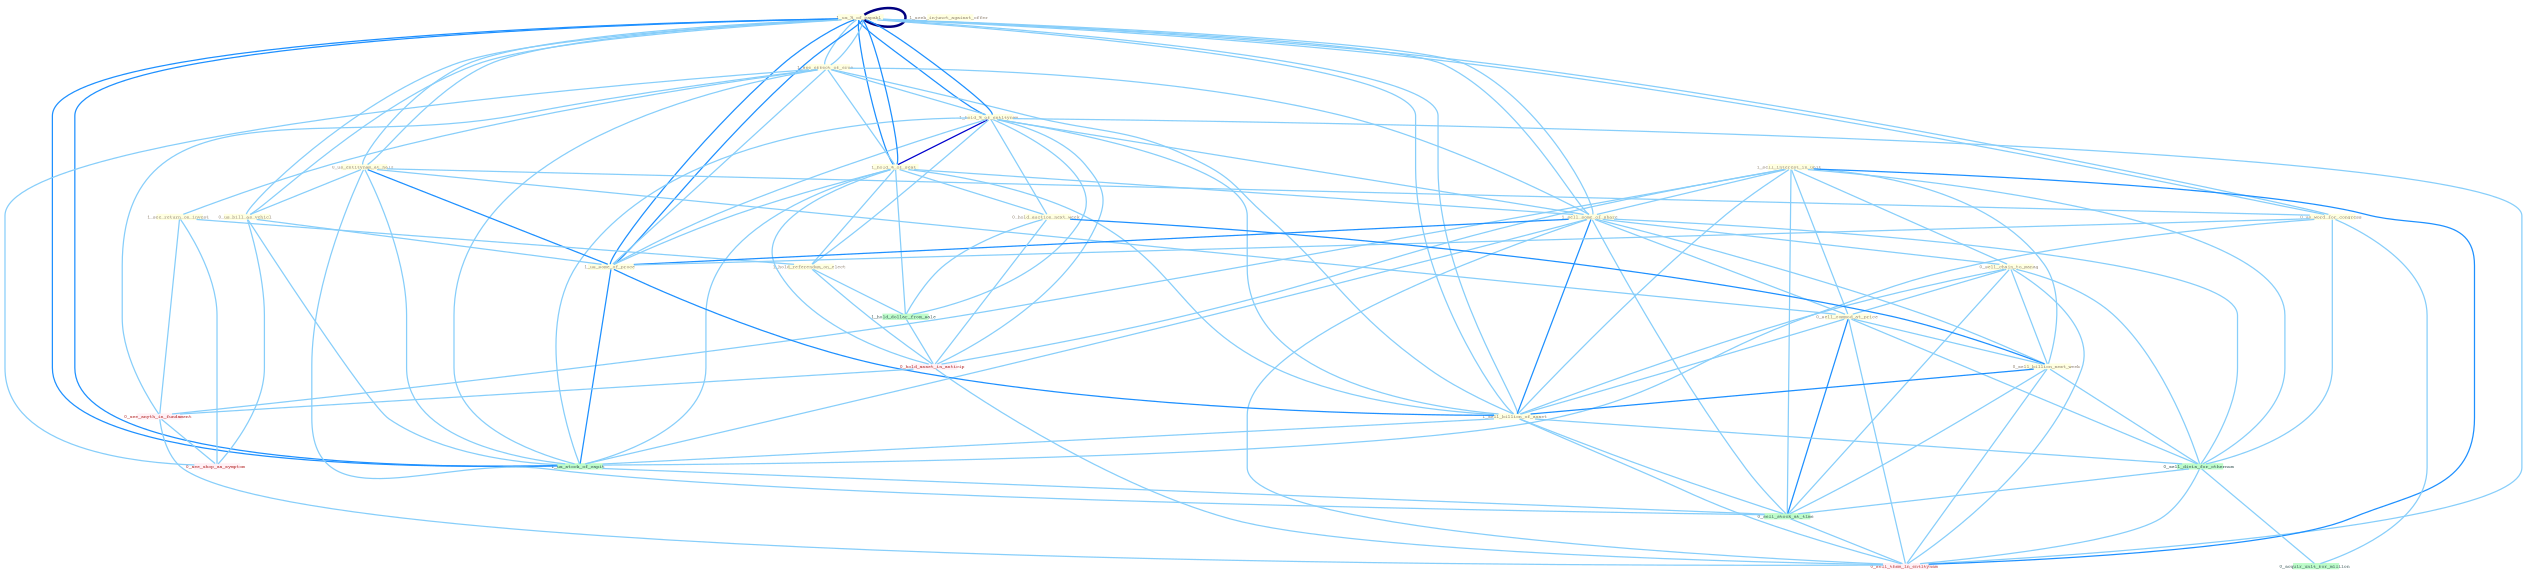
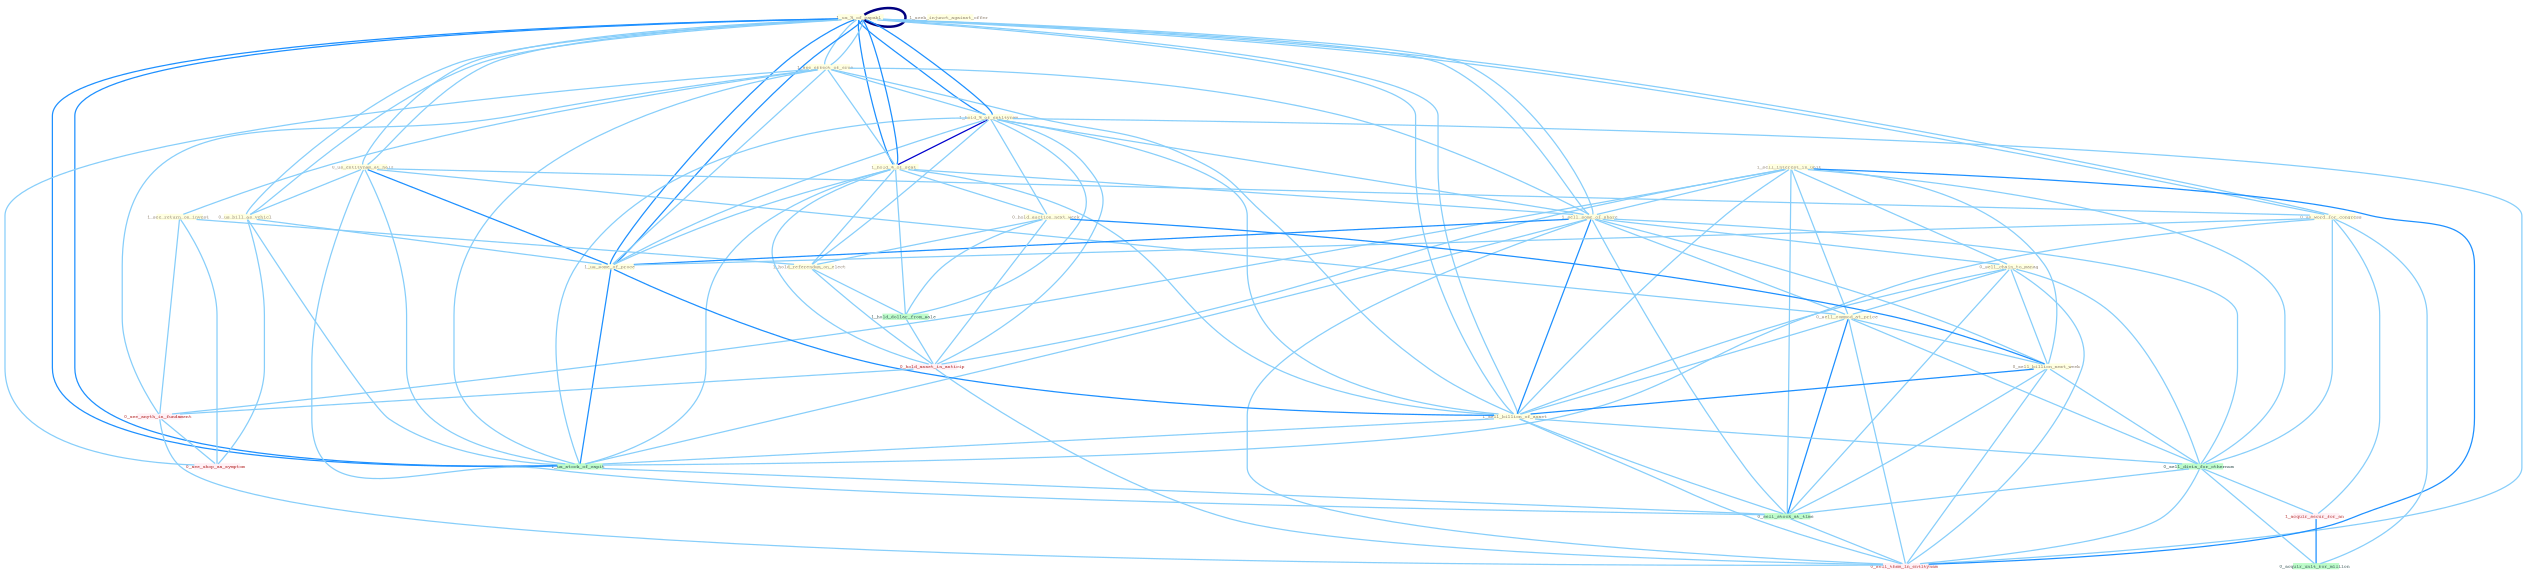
none -> (929, 242)
none -> (2316, 516)
